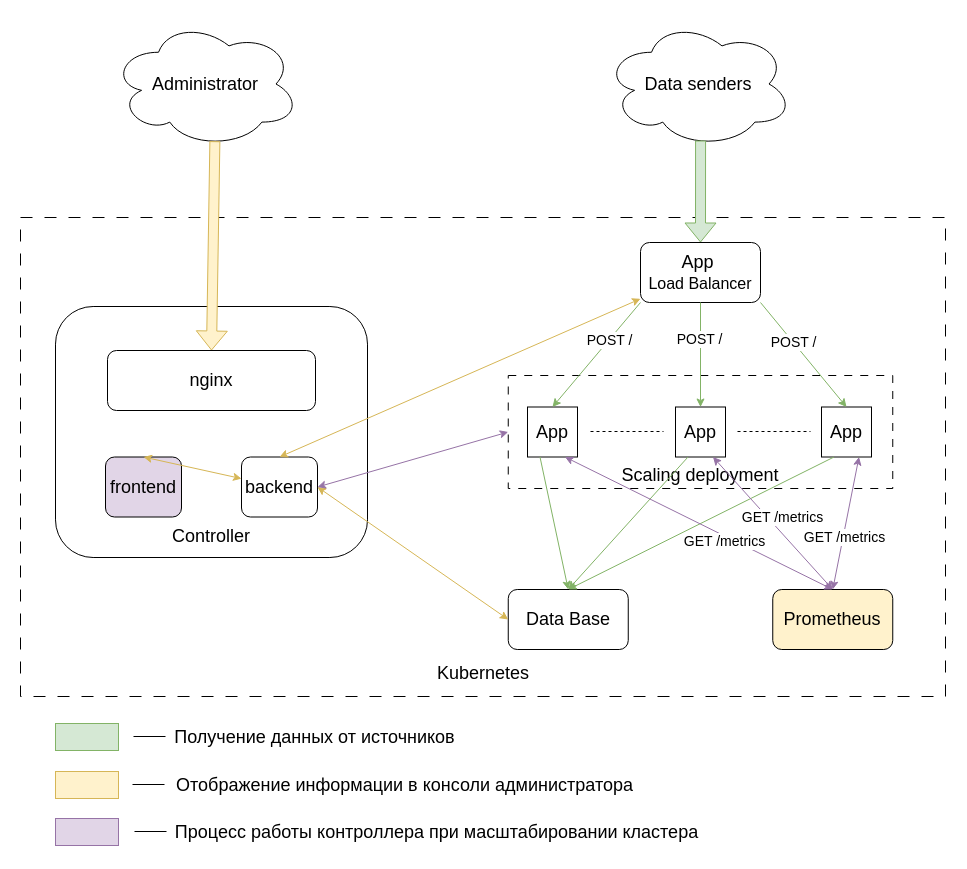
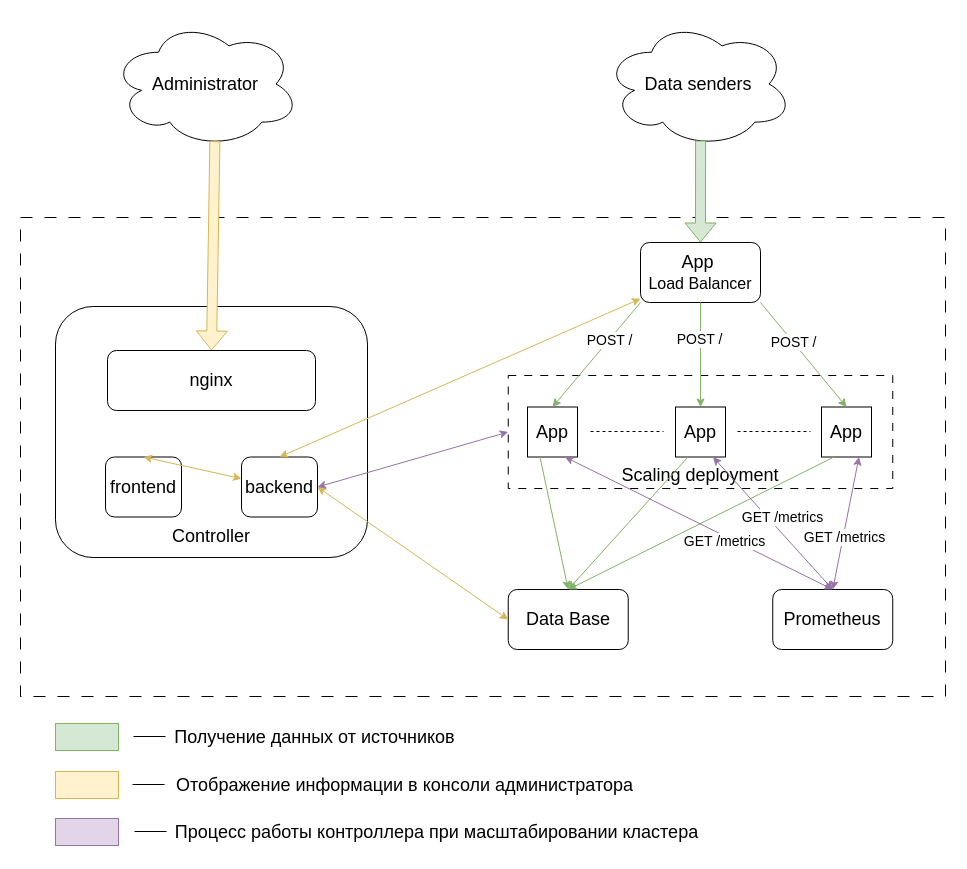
(144, 487) -> (144, 487)
(833, 620) -> (833, 620)
(483, 674) -> none
